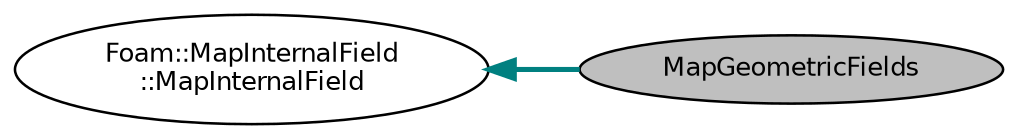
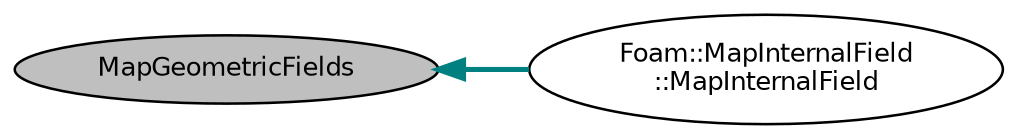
(547, 69) -> (497, 69)
